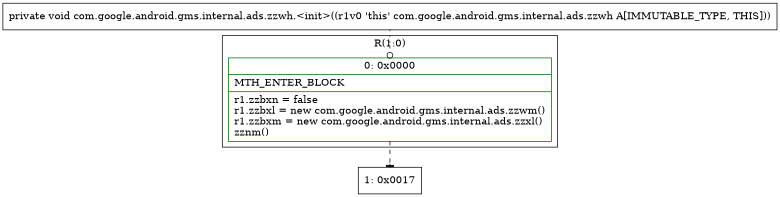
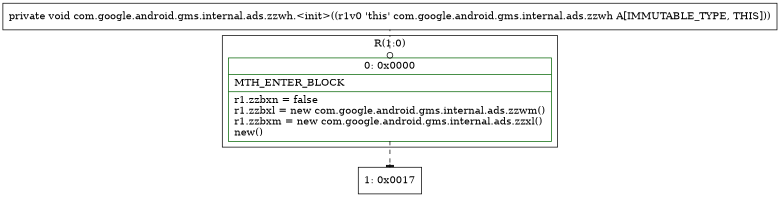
(252, 132) -> (249, 132)
